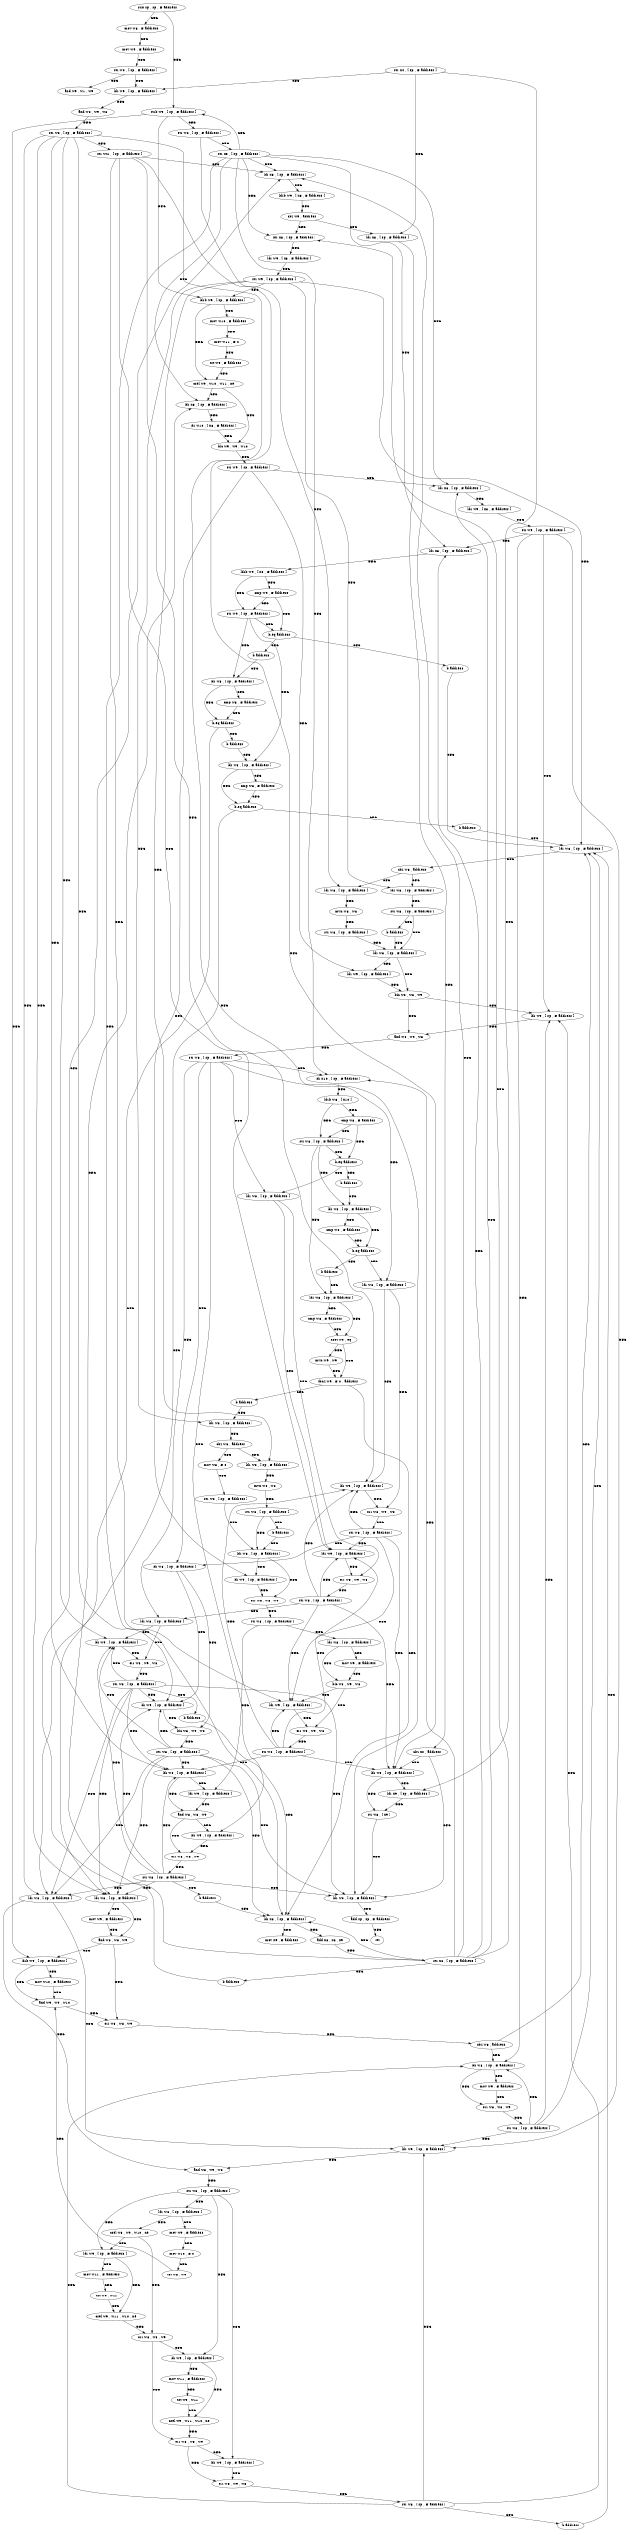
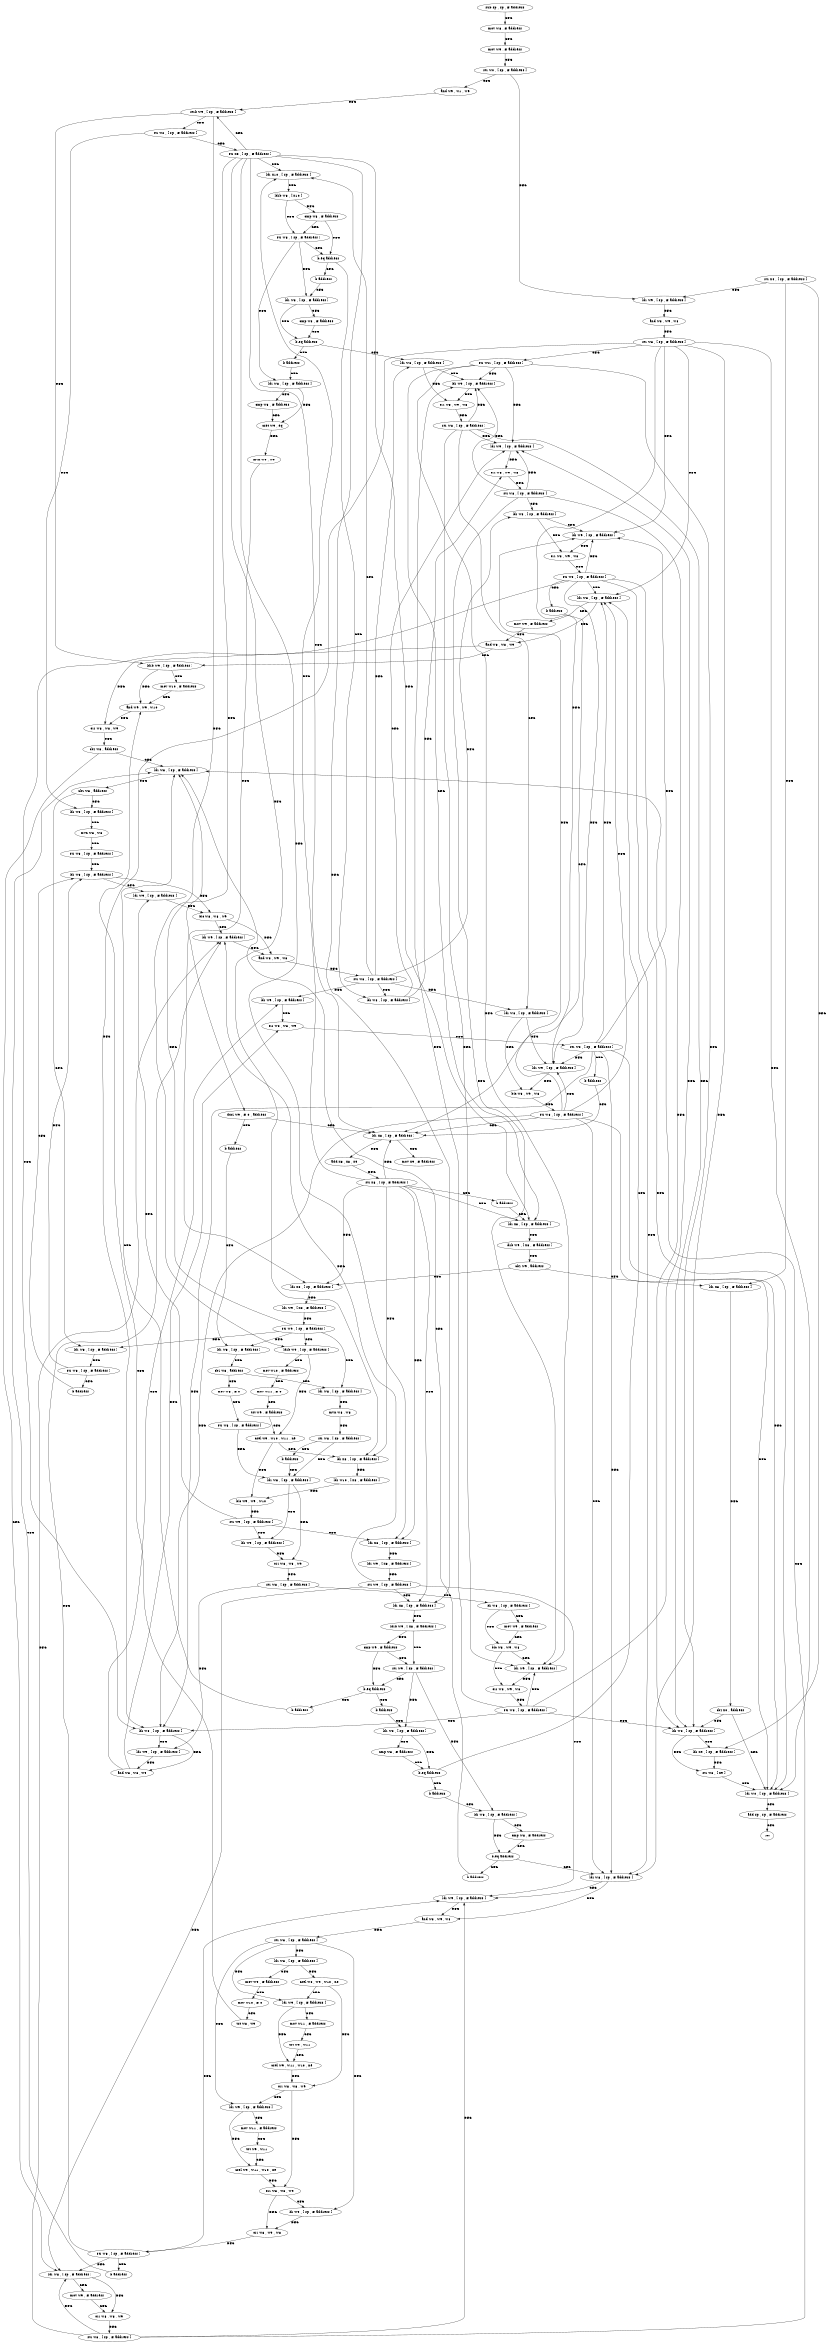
(173, 57) -> (339, 101)
(346, 1360) -> none
